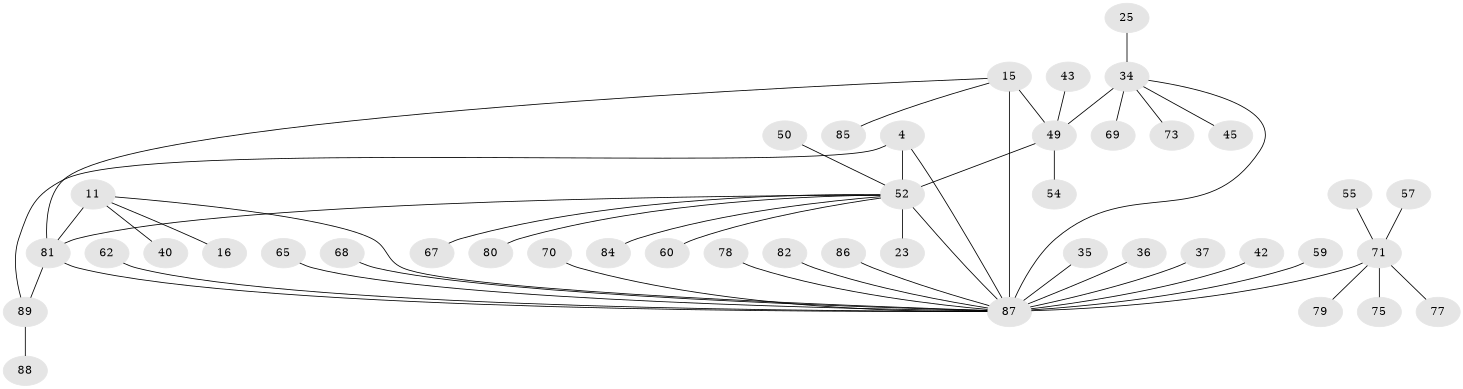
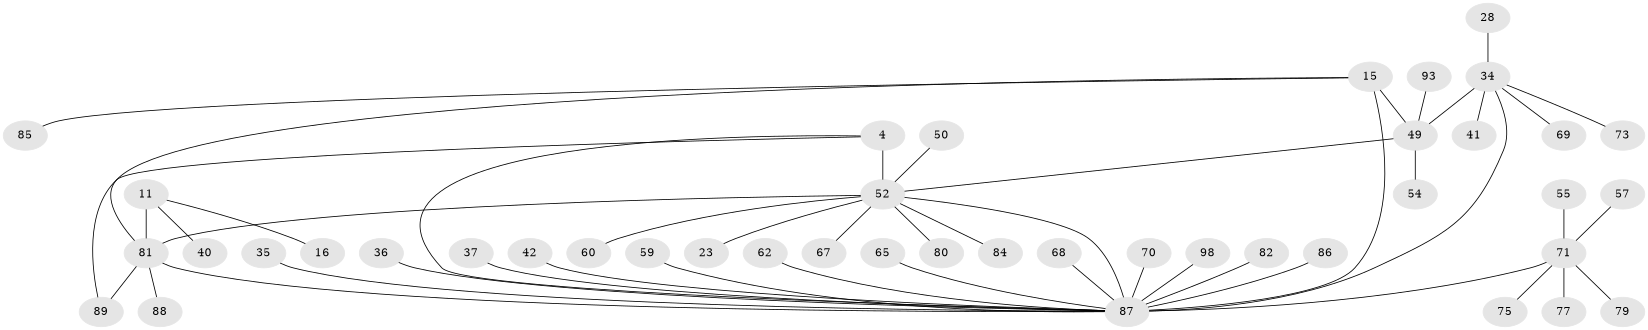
(1127, 18) -> (1488, 18)
(1068, 77) -> (1429, 77)
(1231, 136) -> (1474, 136)
(726, 253) -> (1208, 253)
(391, 259) -> none
(25, 341) -> (153, 282)
